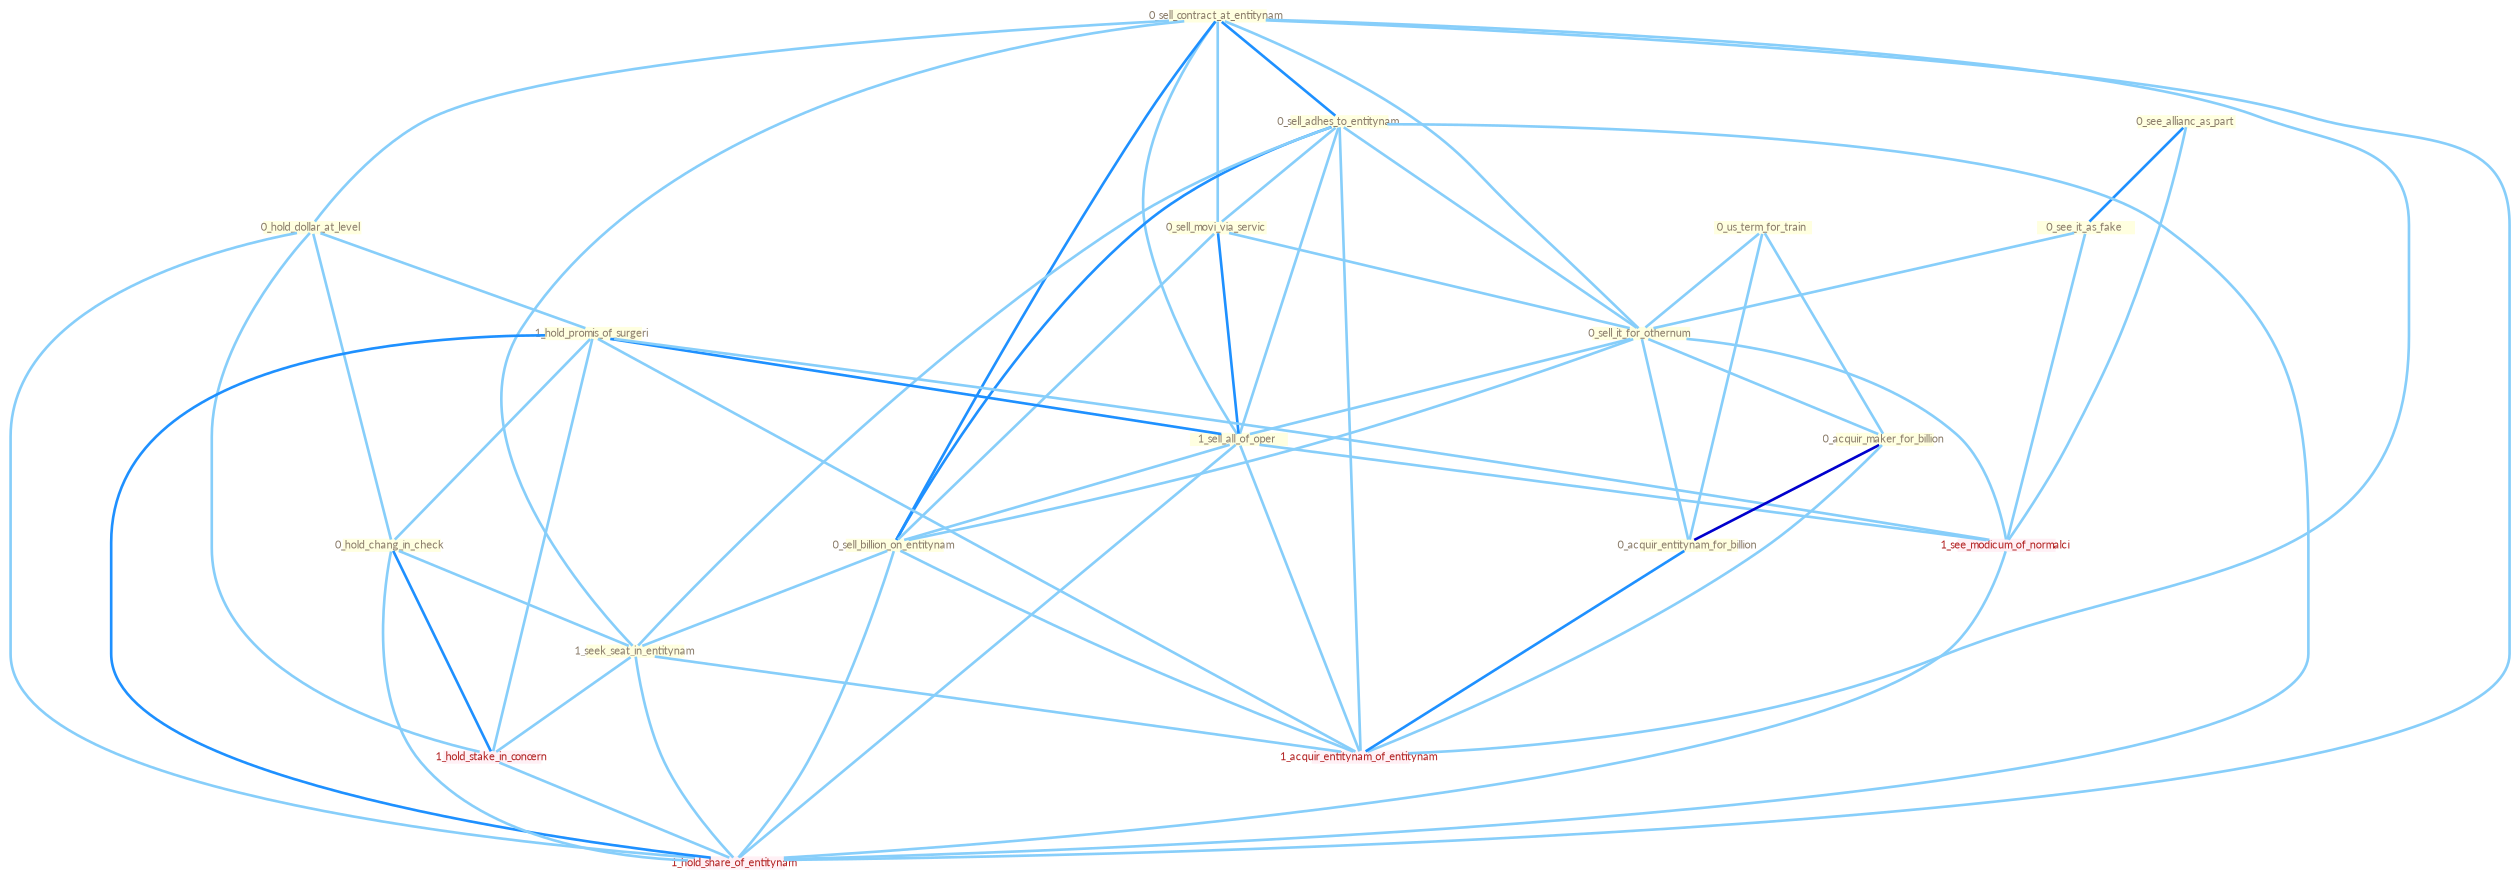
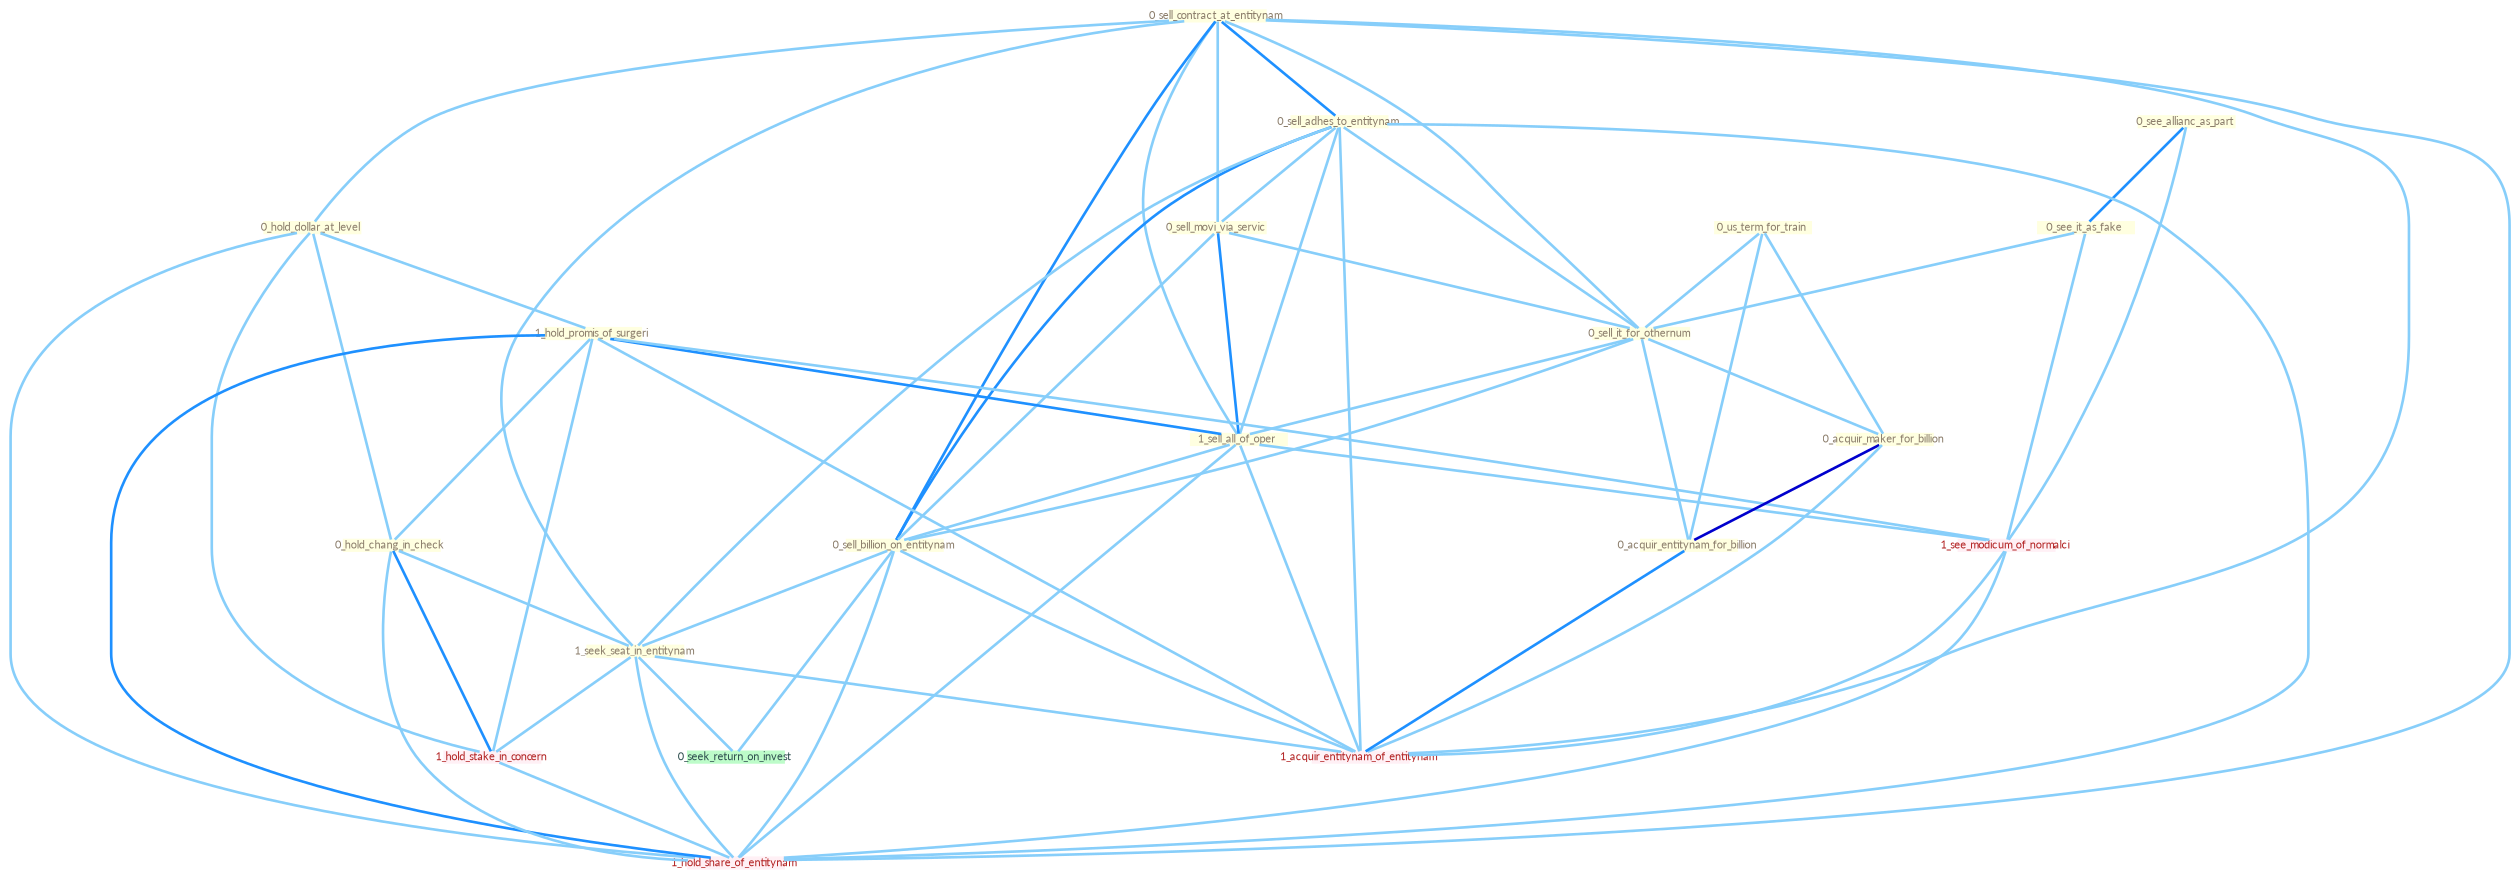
(1884, 388) -> (1733, 716)
none -> (736, 757)
